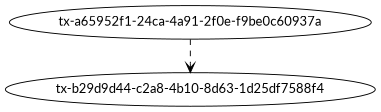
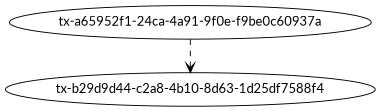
(190, 22) -> (190, 22)
